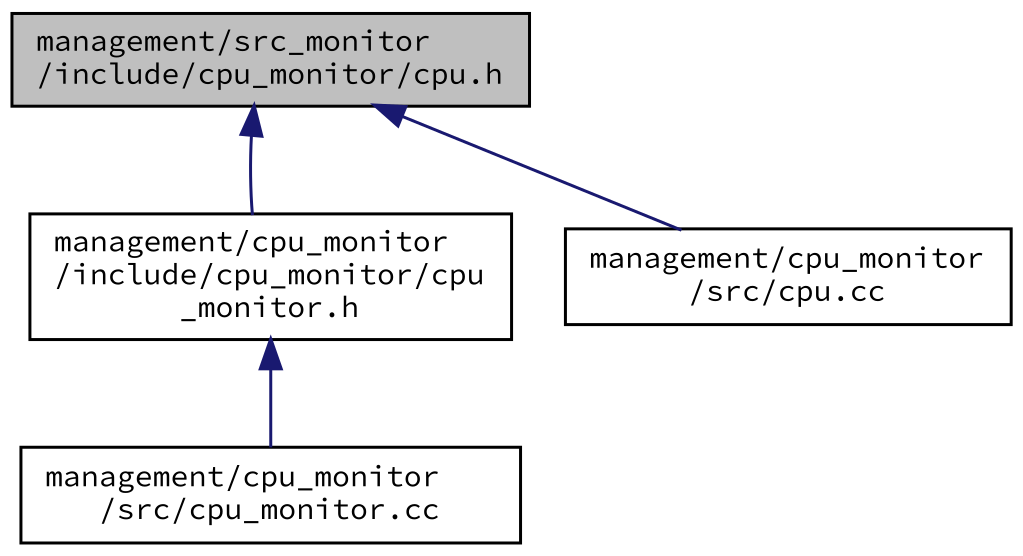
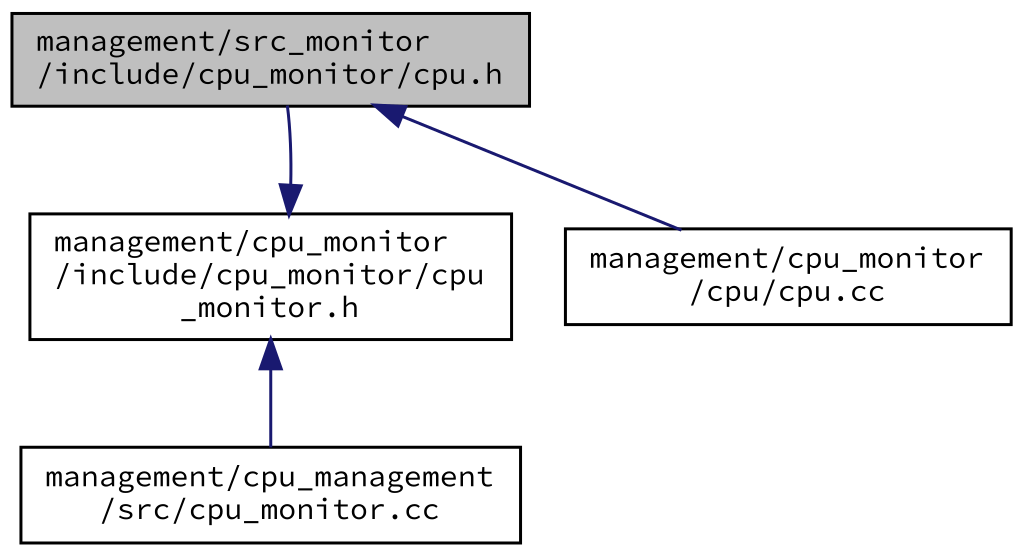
(251, 175) -> (290, 145)
(788, 277) -> (788, 277)
(271, 495) -> (271, 495)
